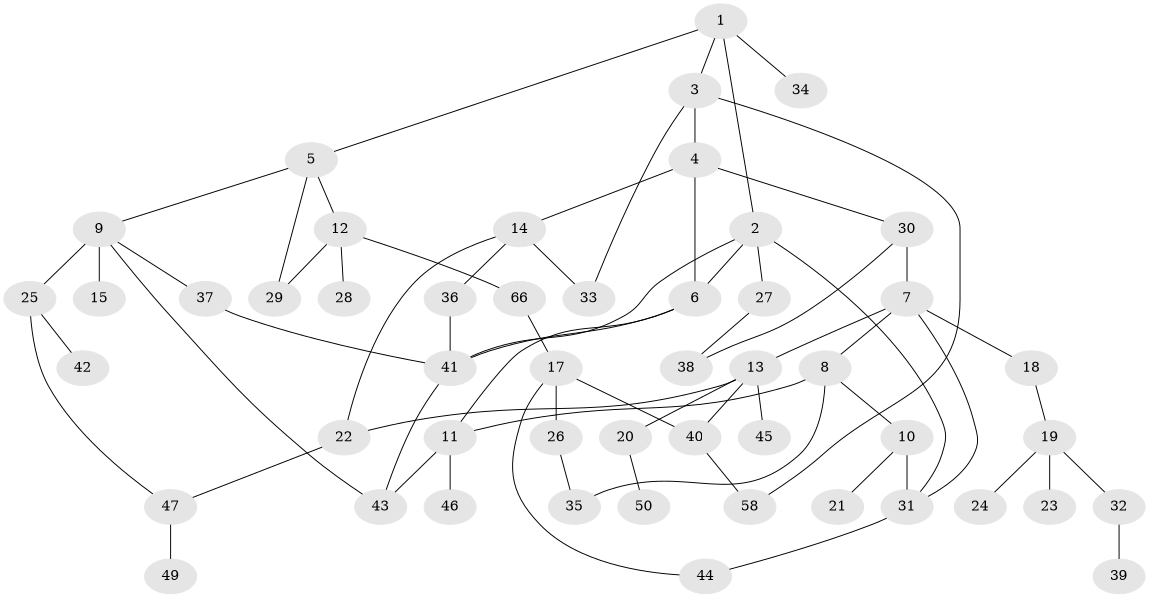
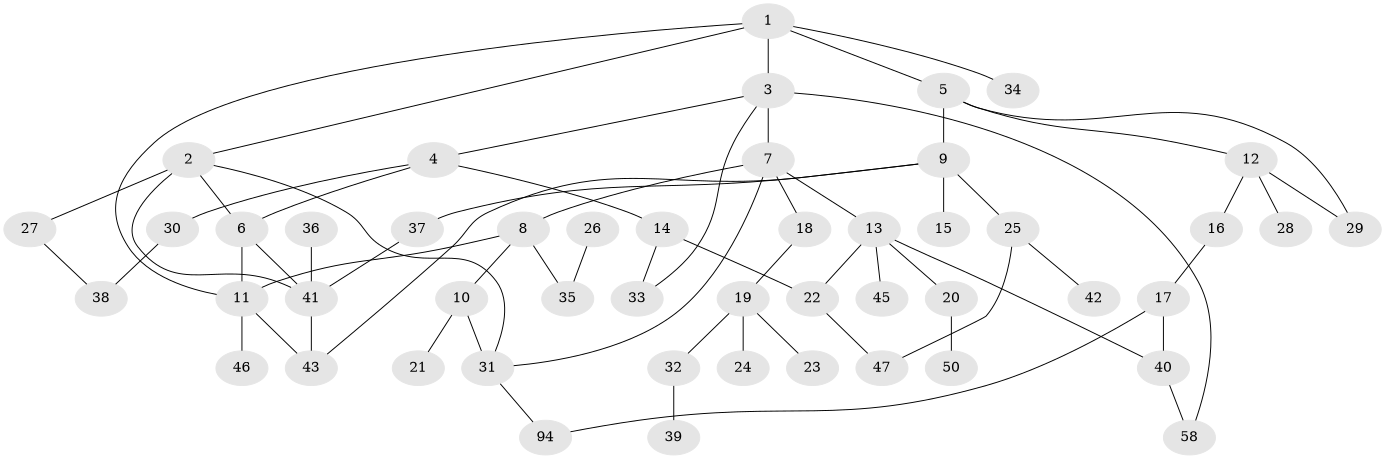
none -> (332, 76)
(485, 264) -> none
(907, 264) -> (768, 125)
(520, 299) -> (1216, 229)
(556, 402) -> none
(171, 576) -> none
(706, 576) -> (546, 438)
